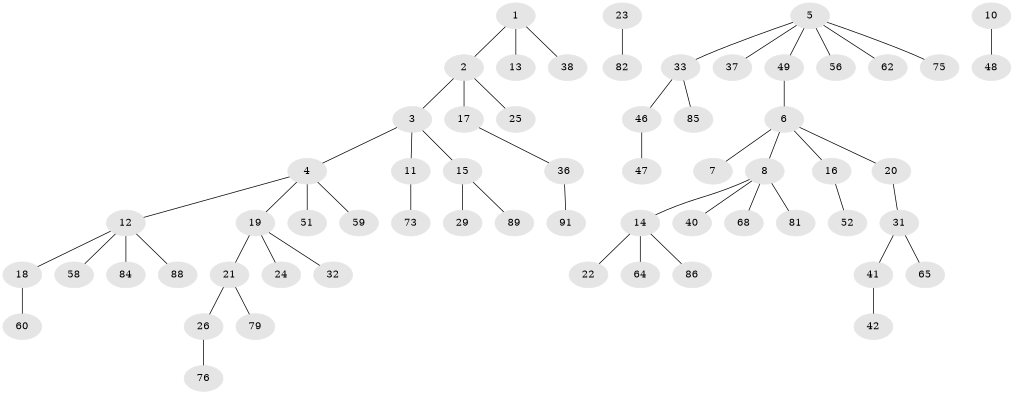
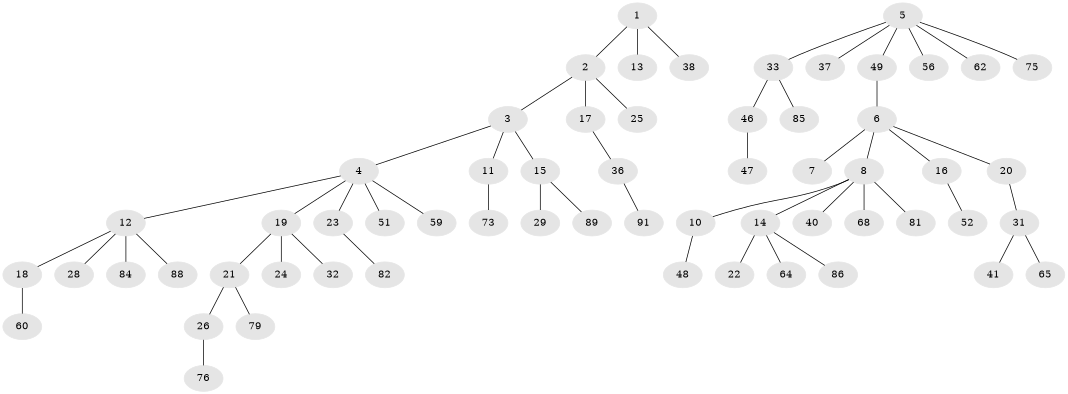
none -> (346, 197)
none -> (781, 199)
(74, 275) -> (74, 275)
(873, 327) -> none
